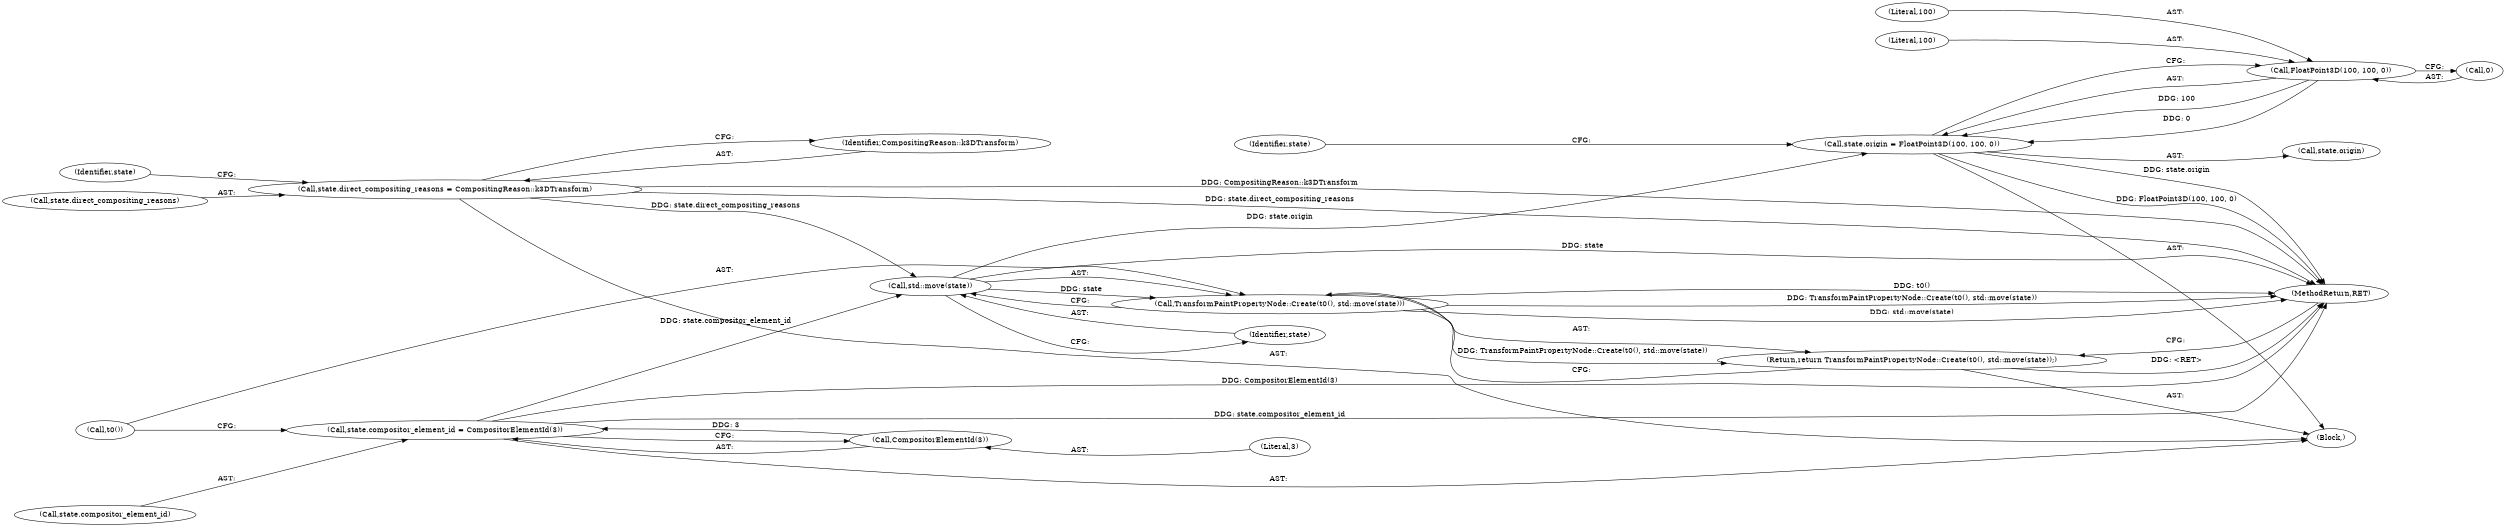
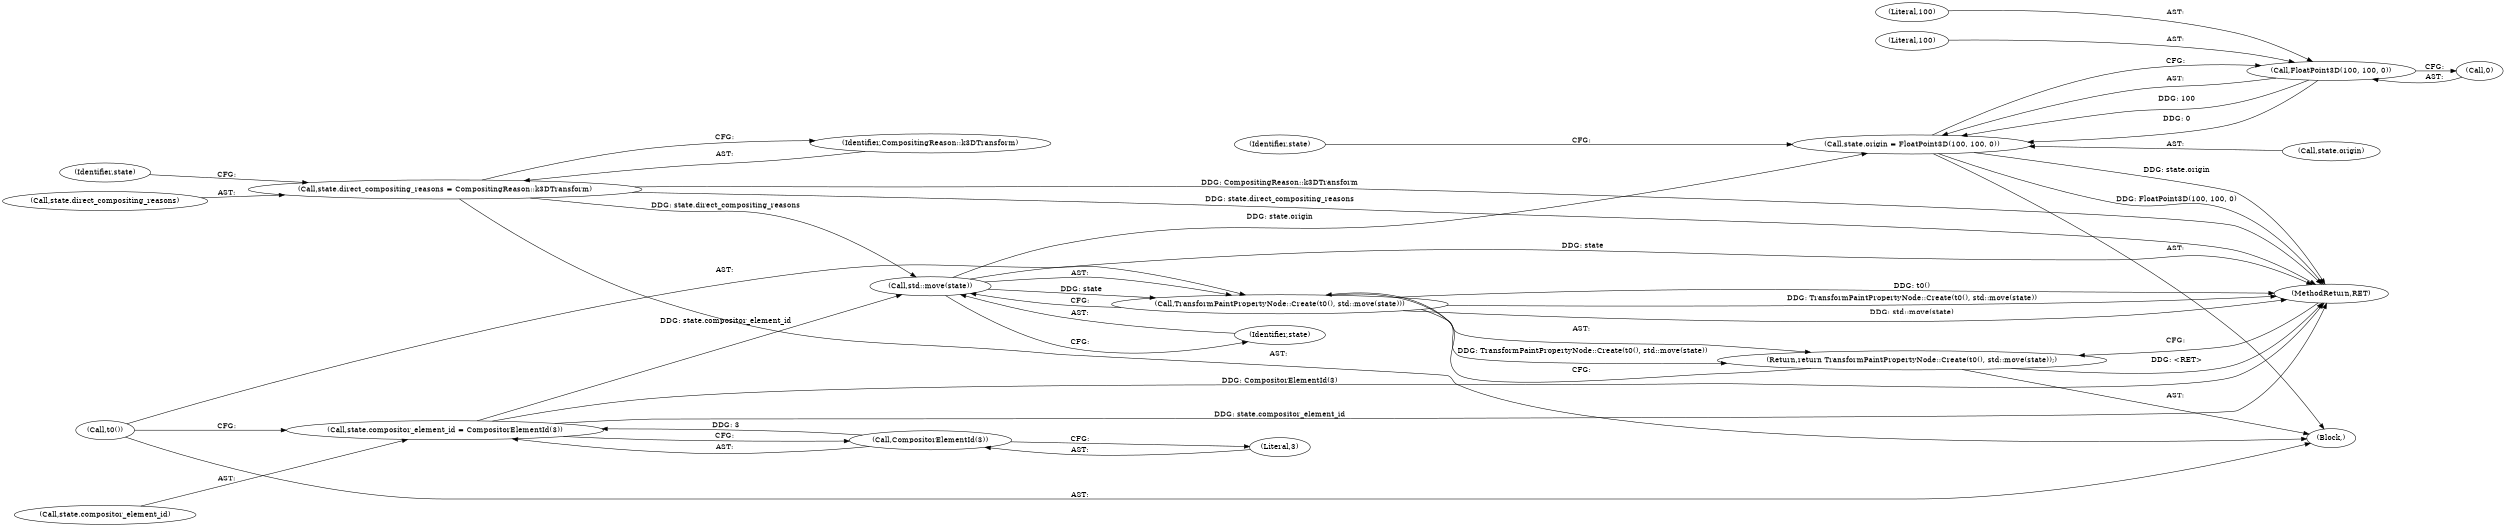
(2135, 160) -> (2159, 149)
none -> (1127, 444)
(1403, 486) -> (1214, 499)
